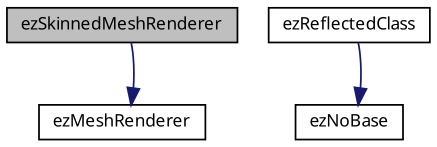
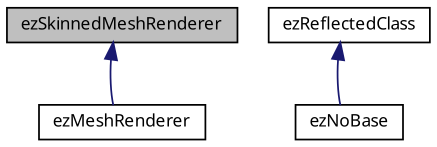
(134, 65) -> (111, 83)
(361, 65) -> (338, 83)
